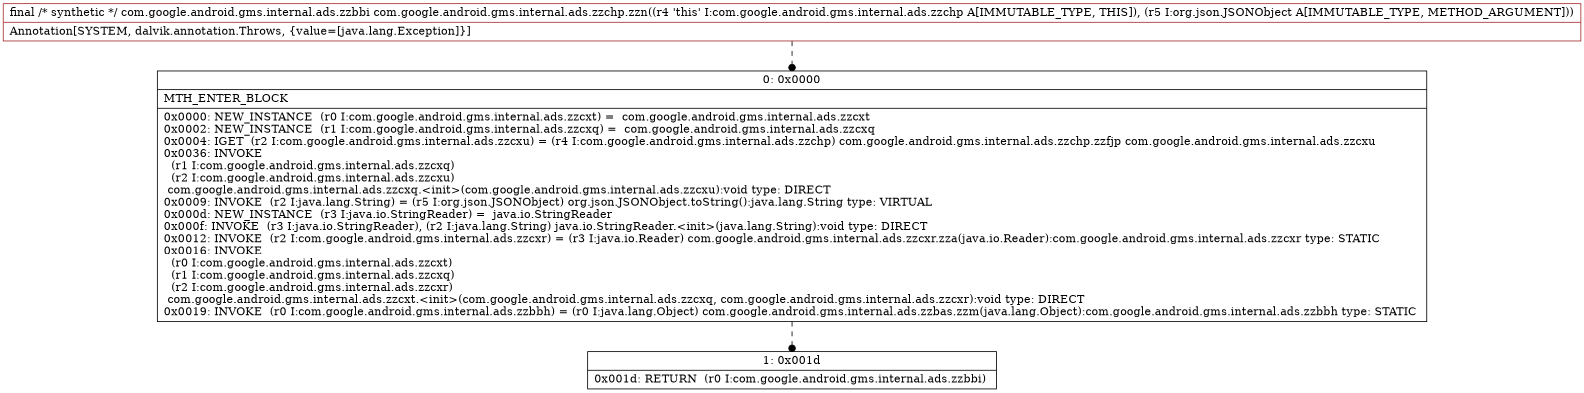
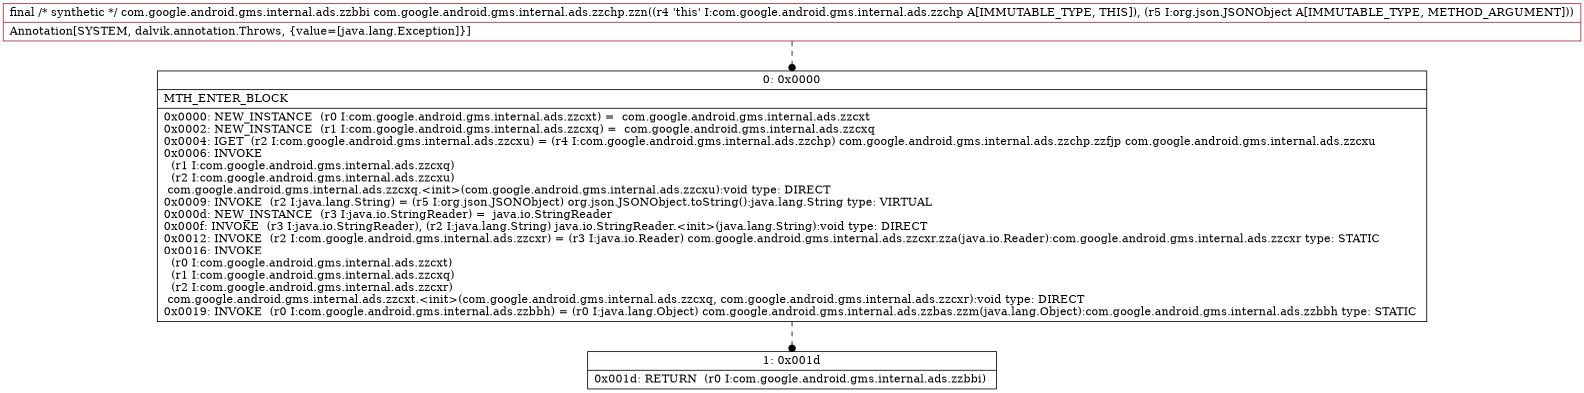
(217, 154) -> (217, 154)
